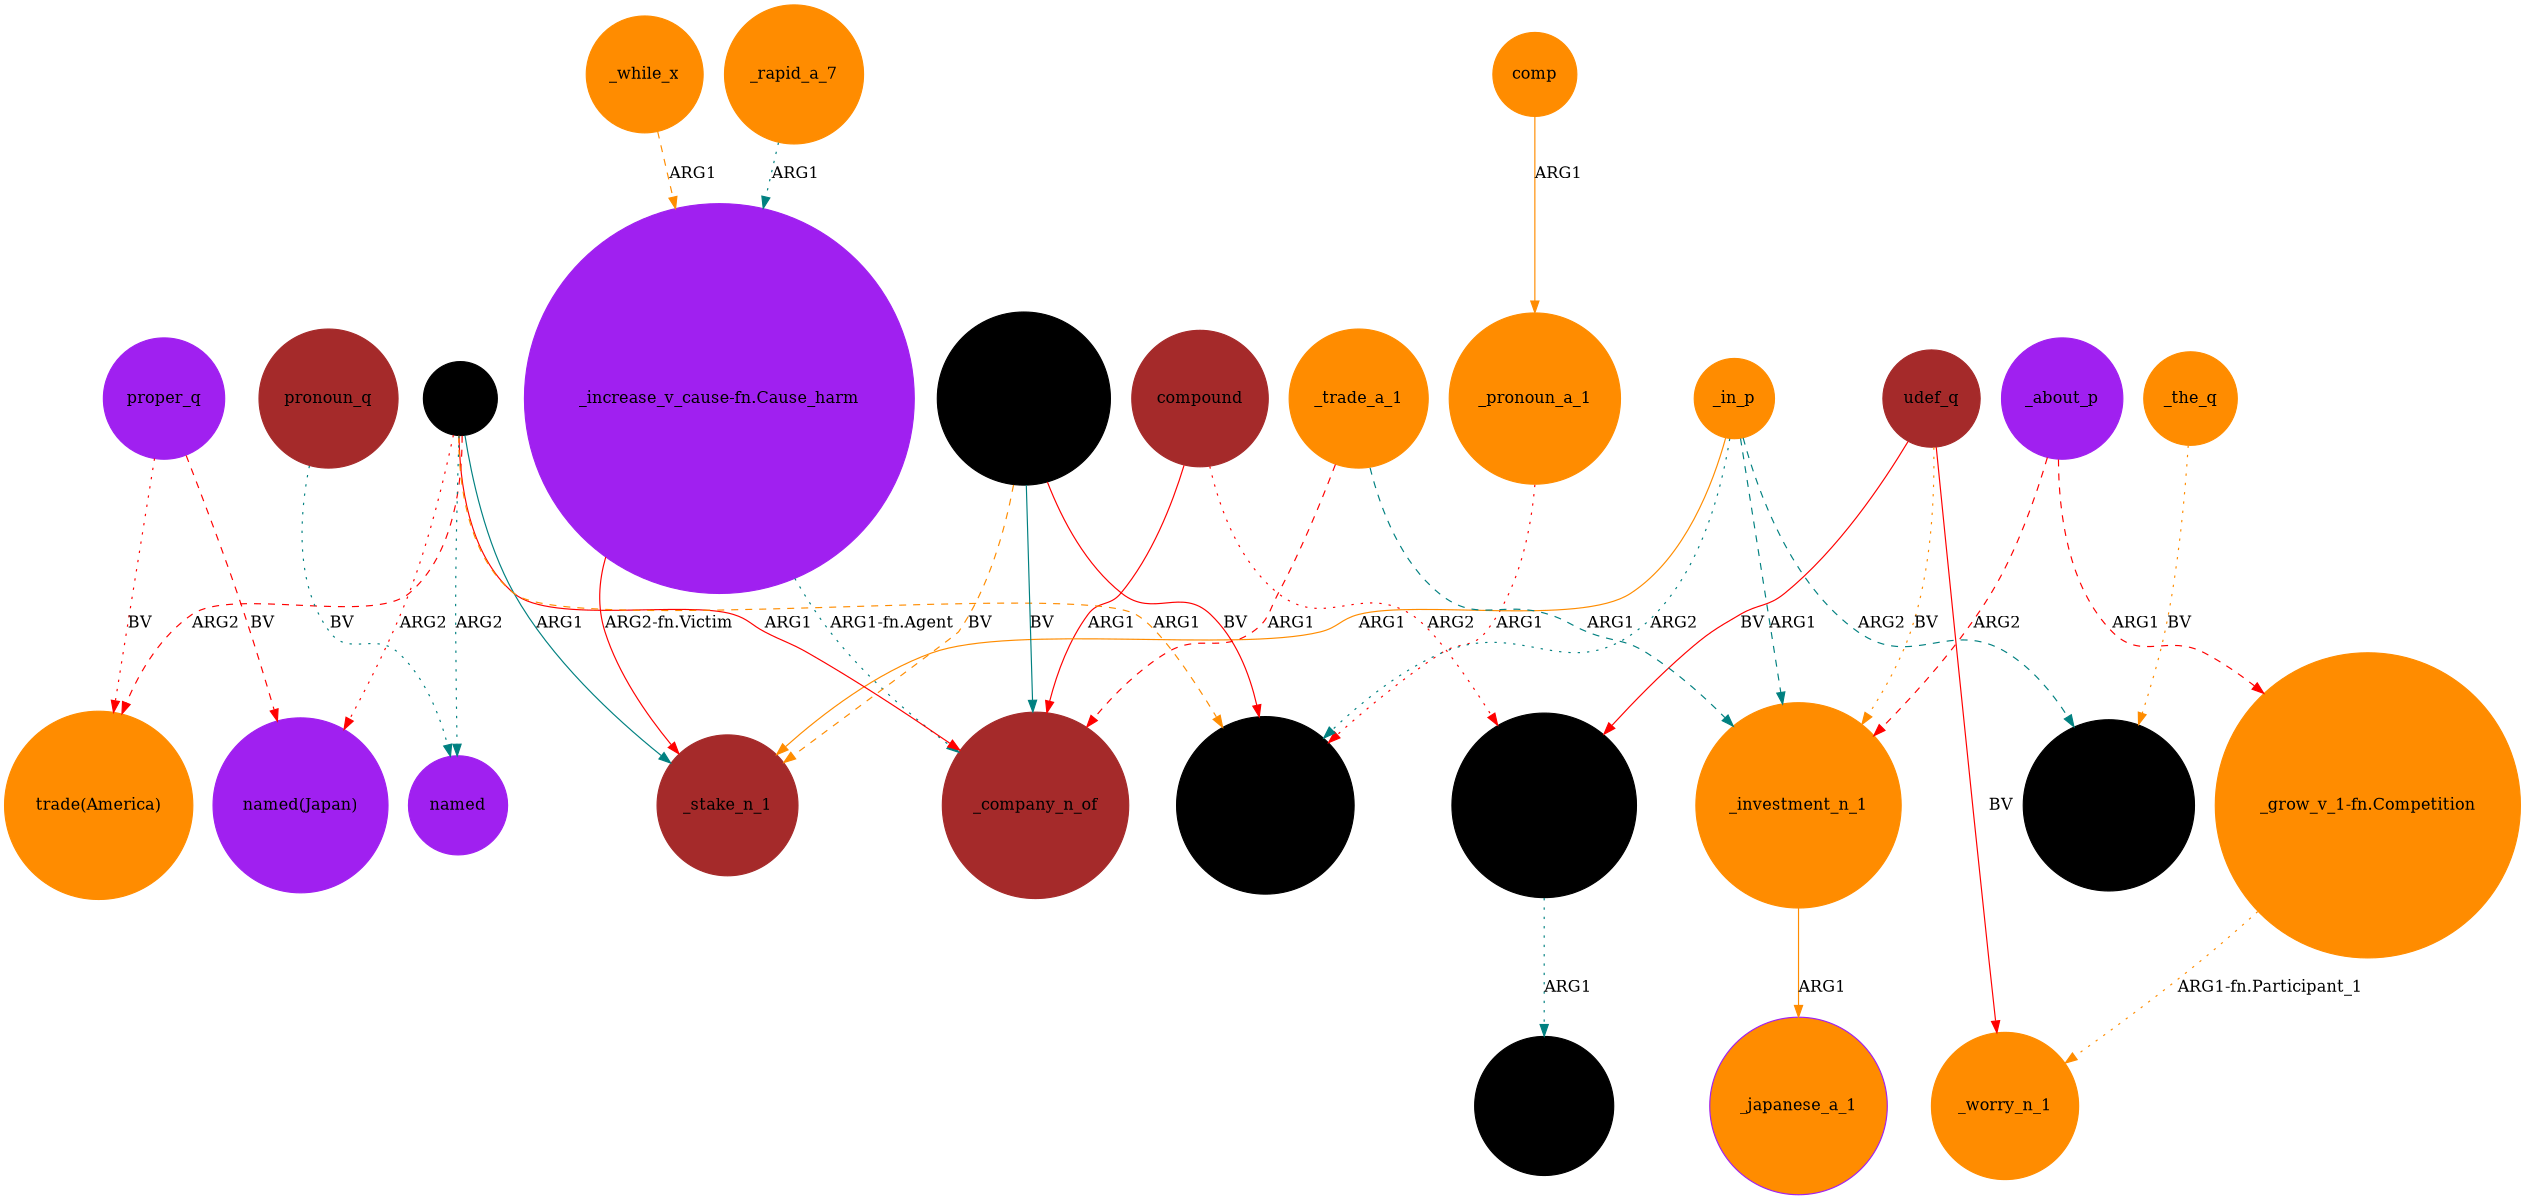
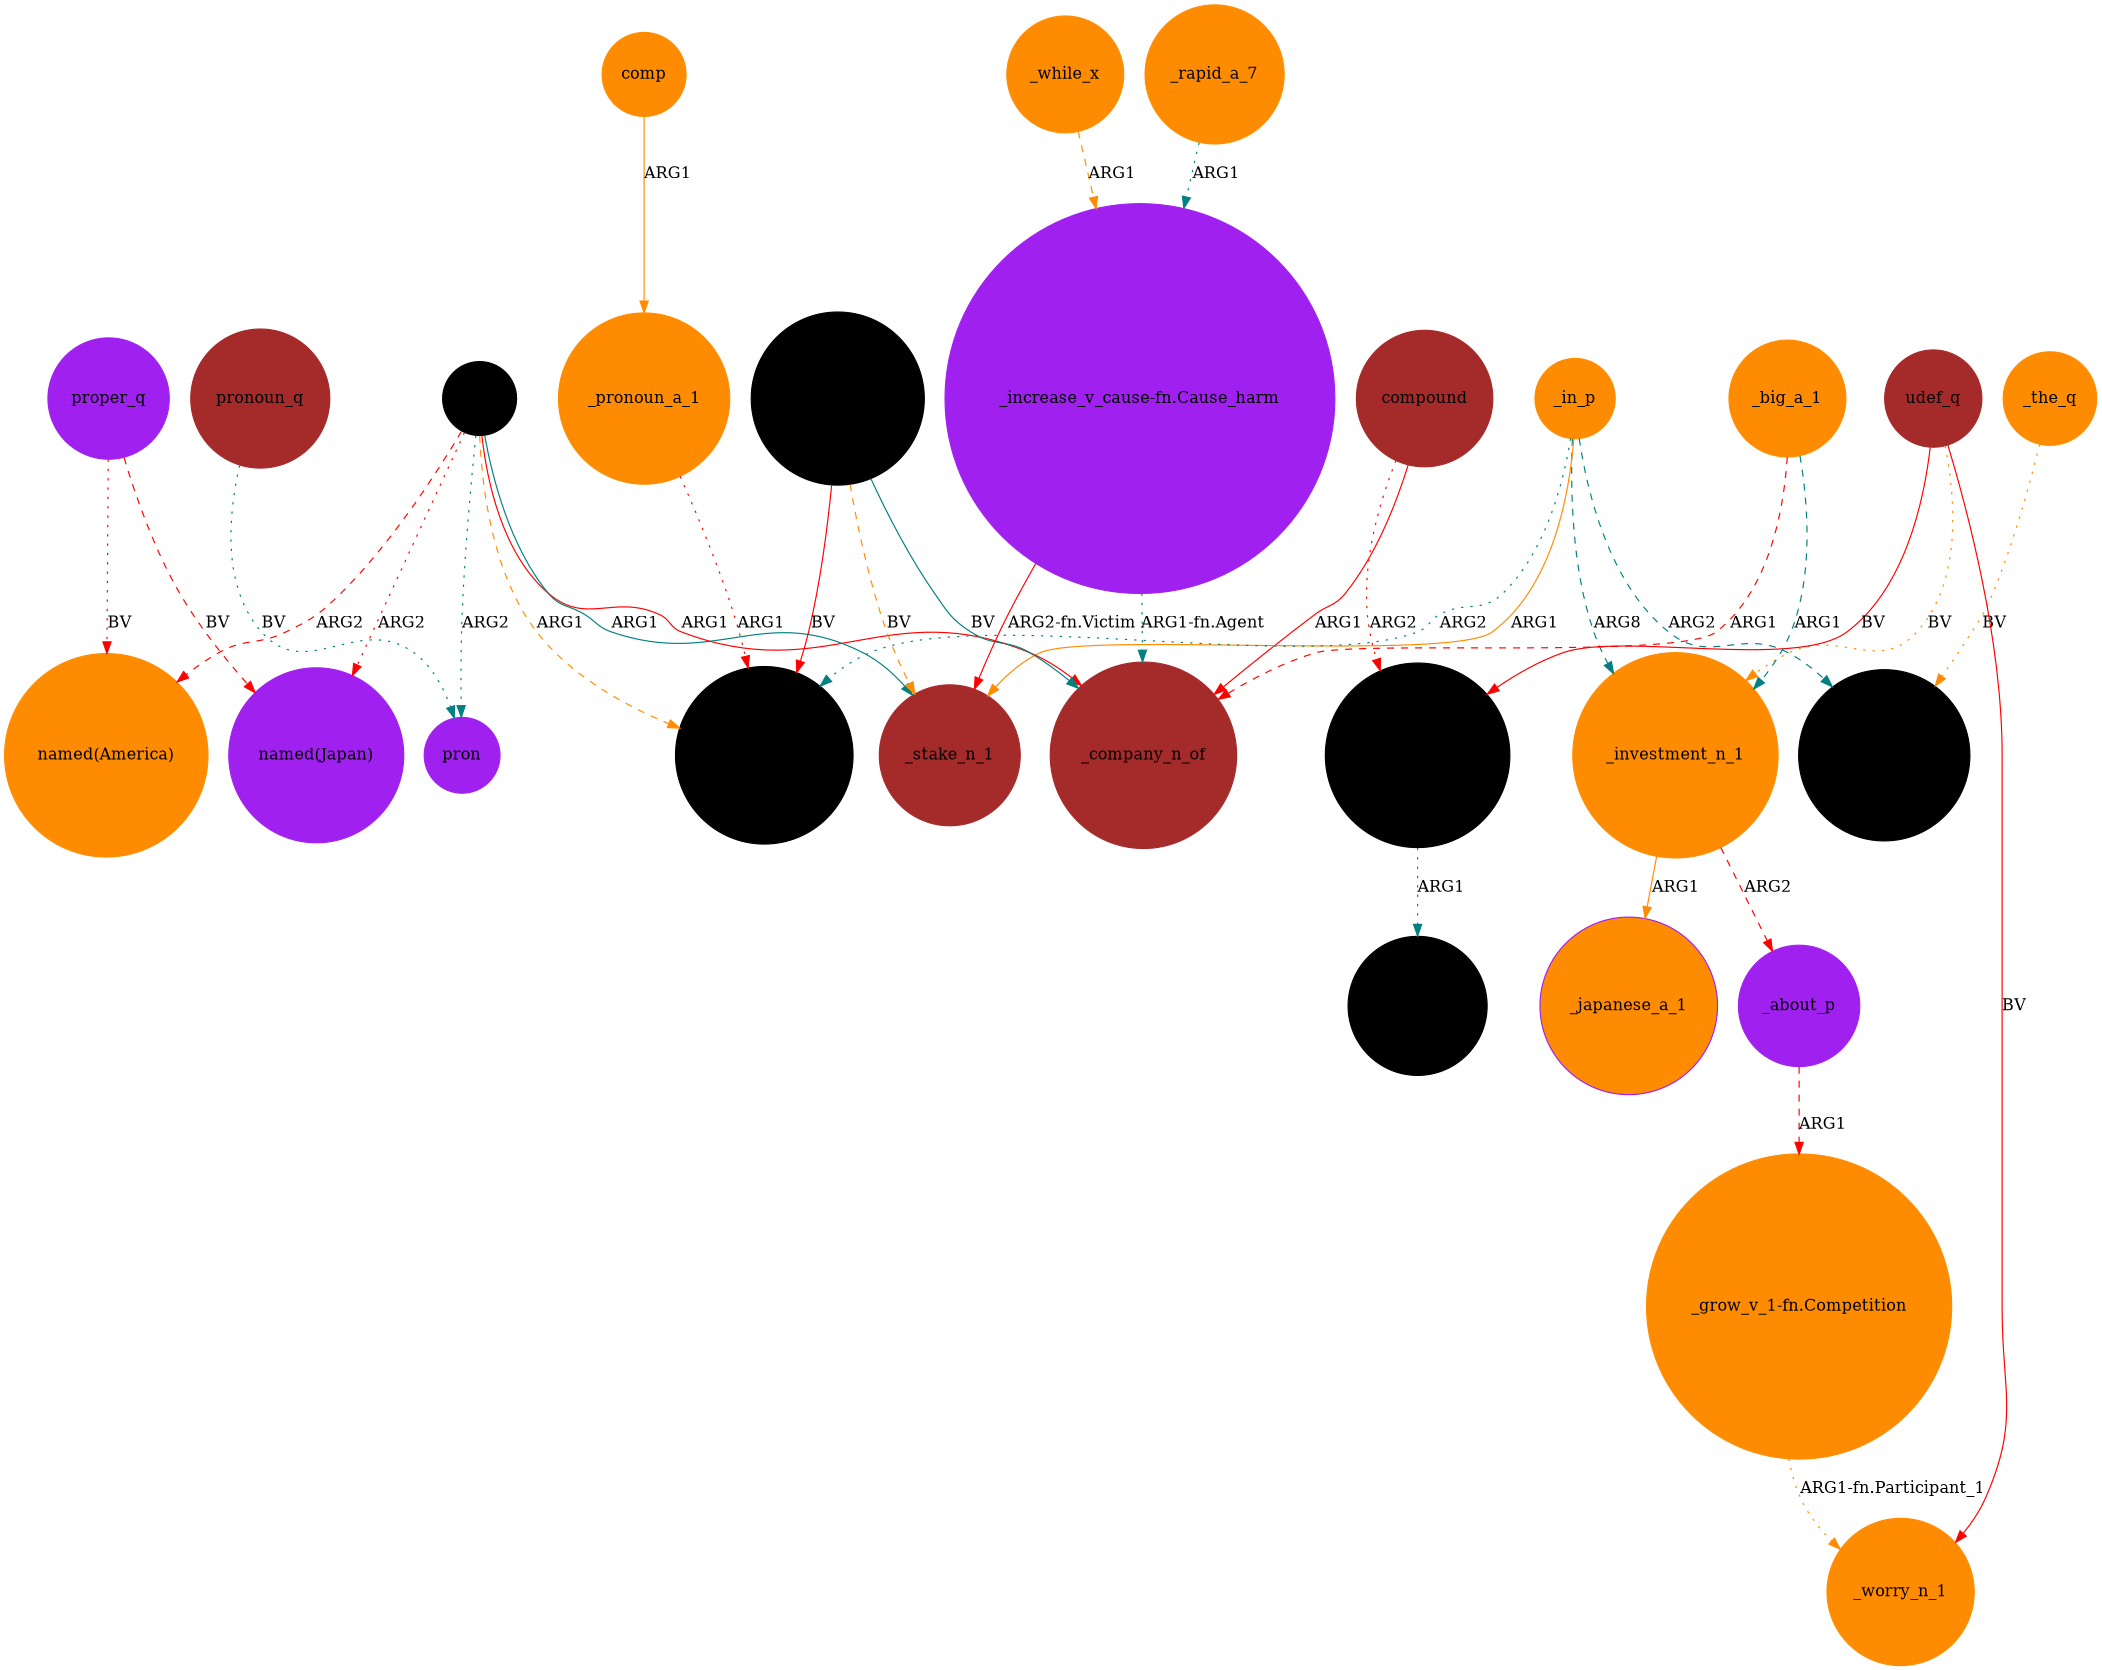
(1359, 399) -> (1787, 399)
(1984, 604) -> (1744, 894)
(1793, 623) -> (1618, 623)
(99, 805) -> (106, 755)
(458, 805) -> (462, 755)
